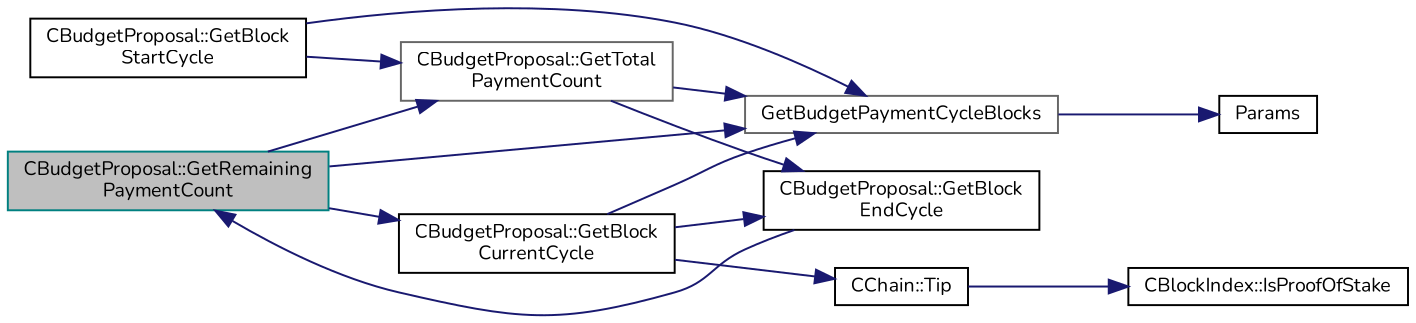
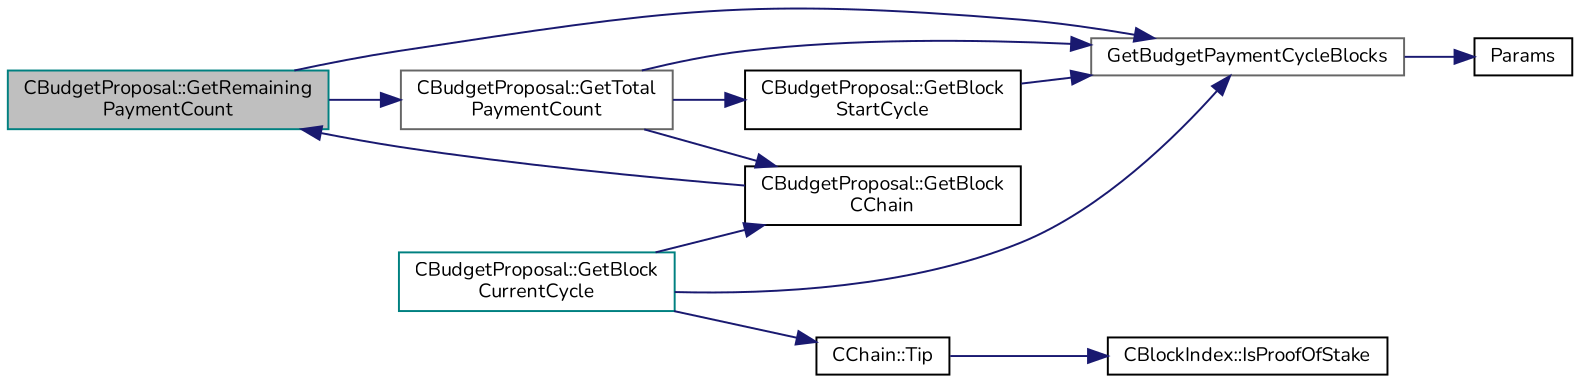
(344, 59) -> (699, 100)
(902, 200) -> (883, 196)
(354, 213) -> none
(537, 244) -> (537, 282)
